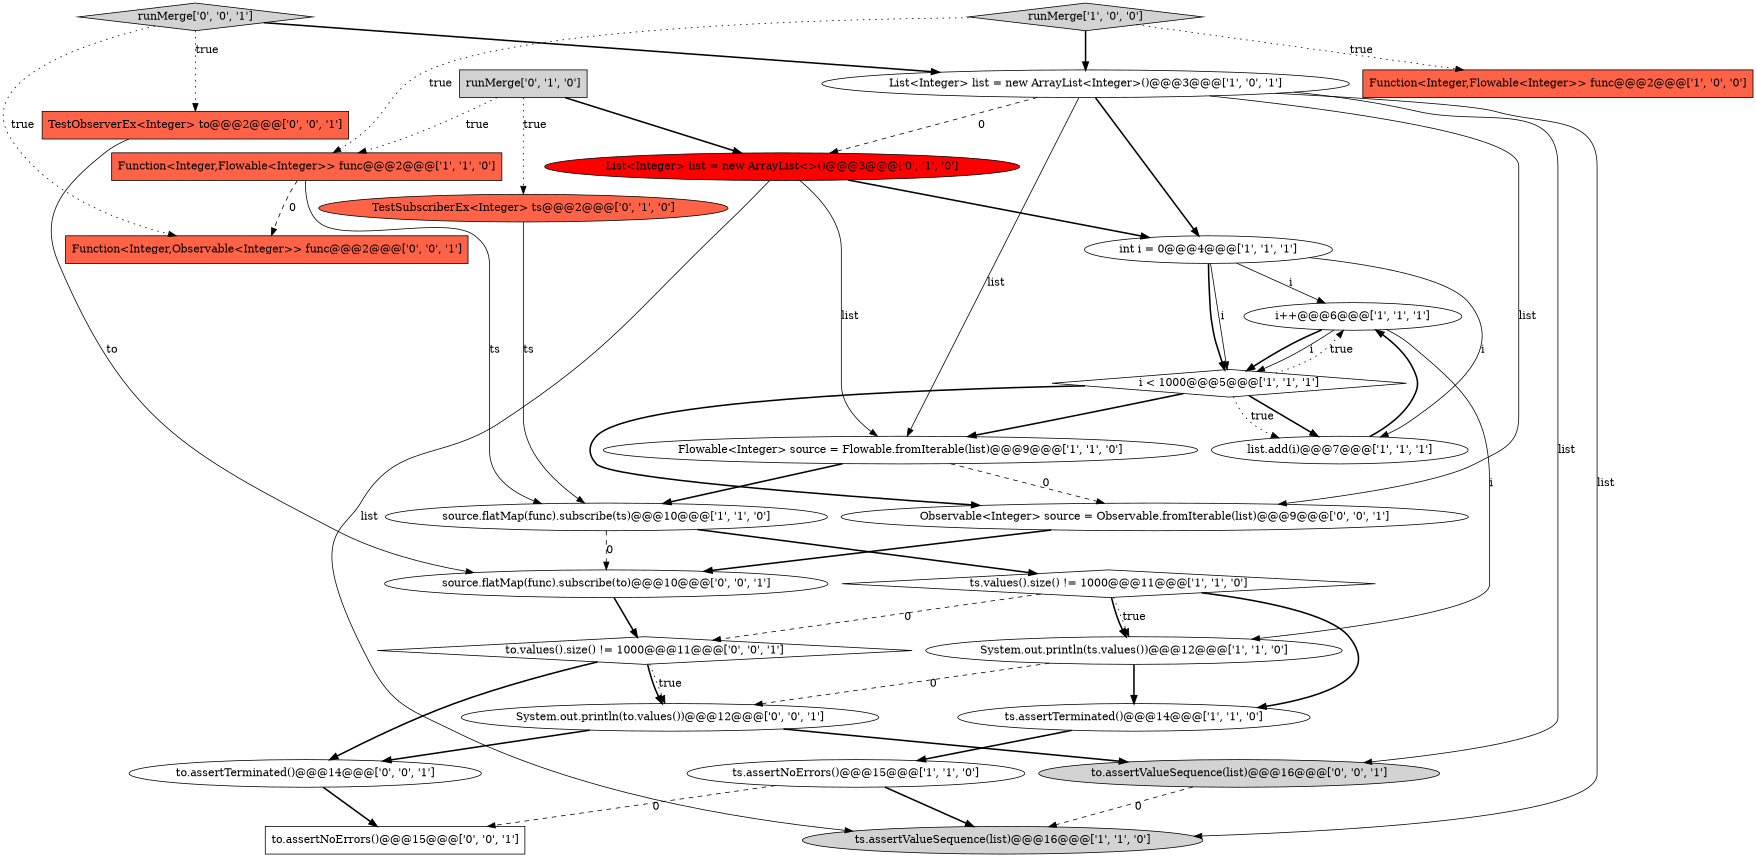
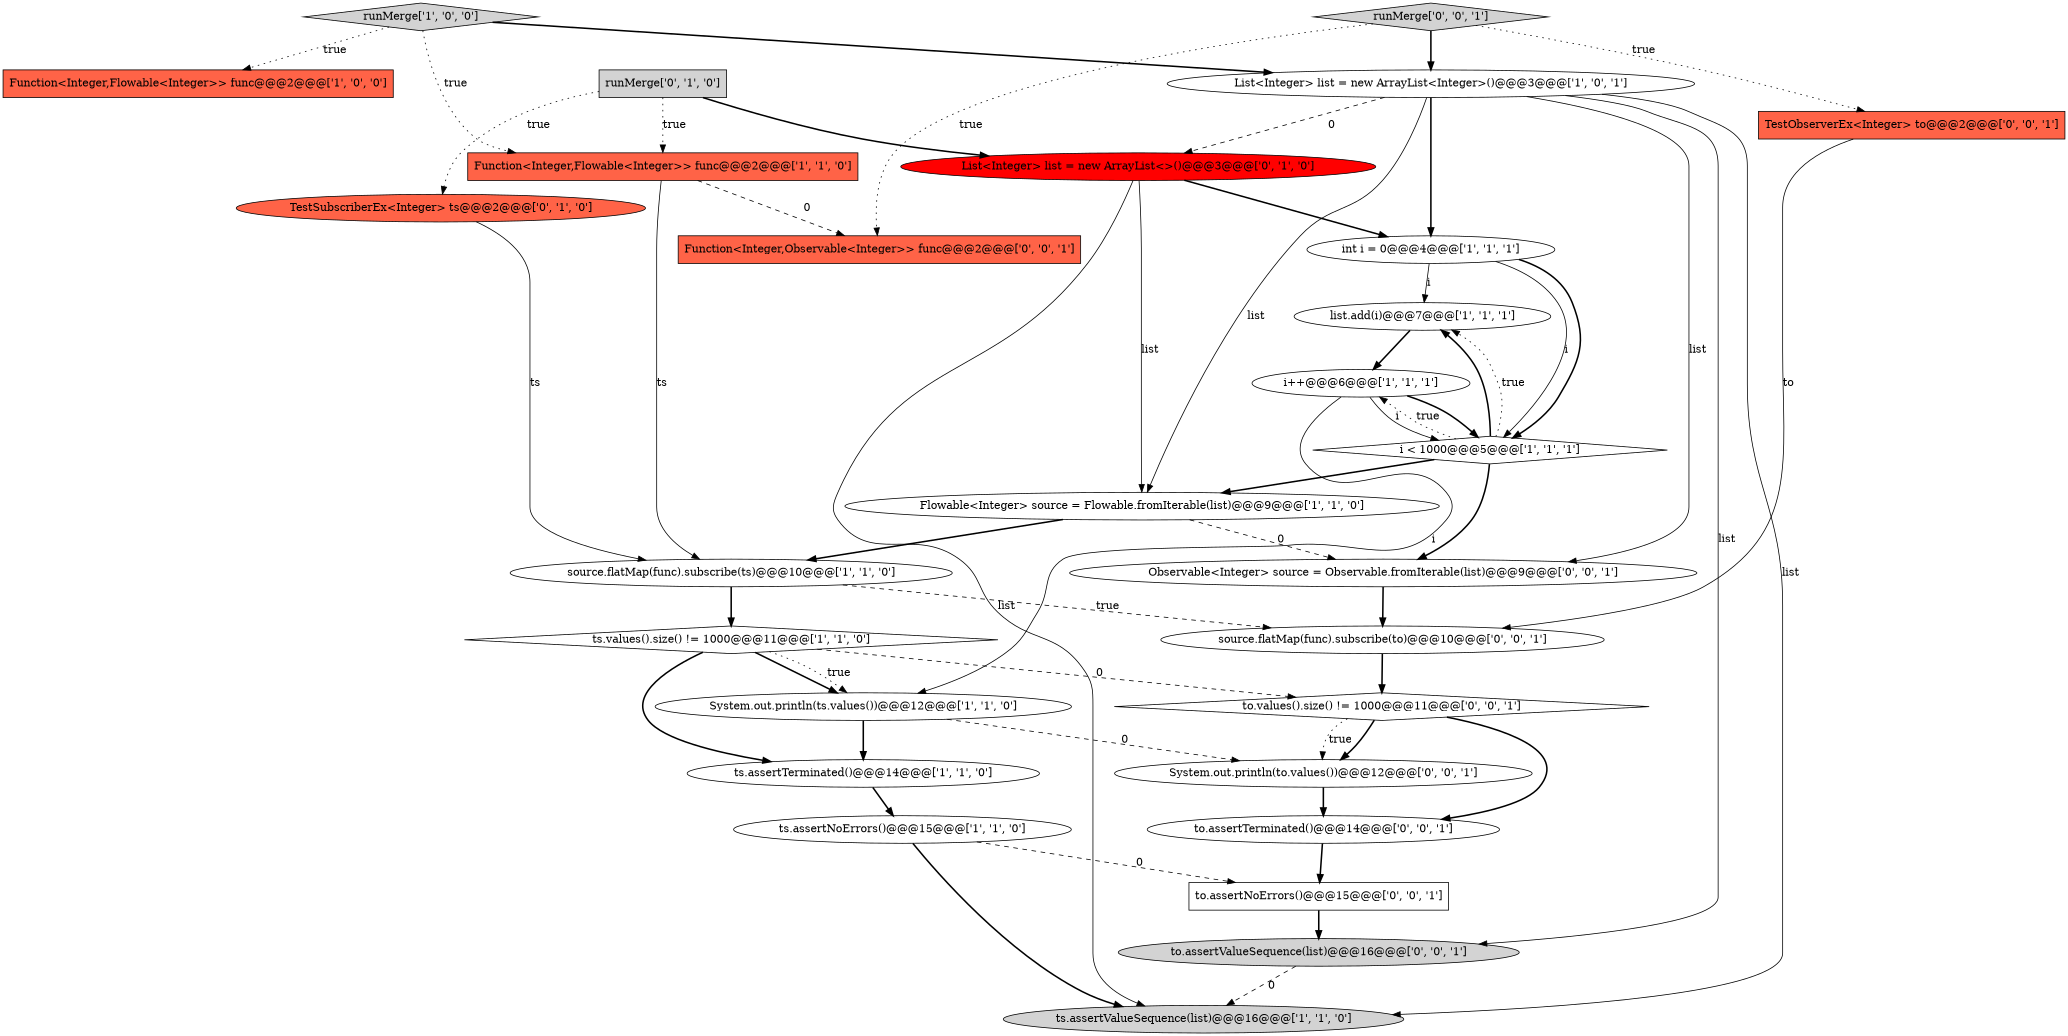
(1277, 281) -> none
(610, 550) -> (1108, 606)
(952, 745) -> (1319, 921)
